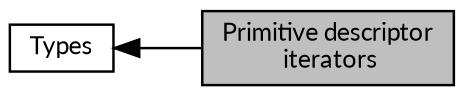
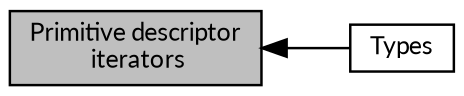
(171, 48) -> (318, 48)
